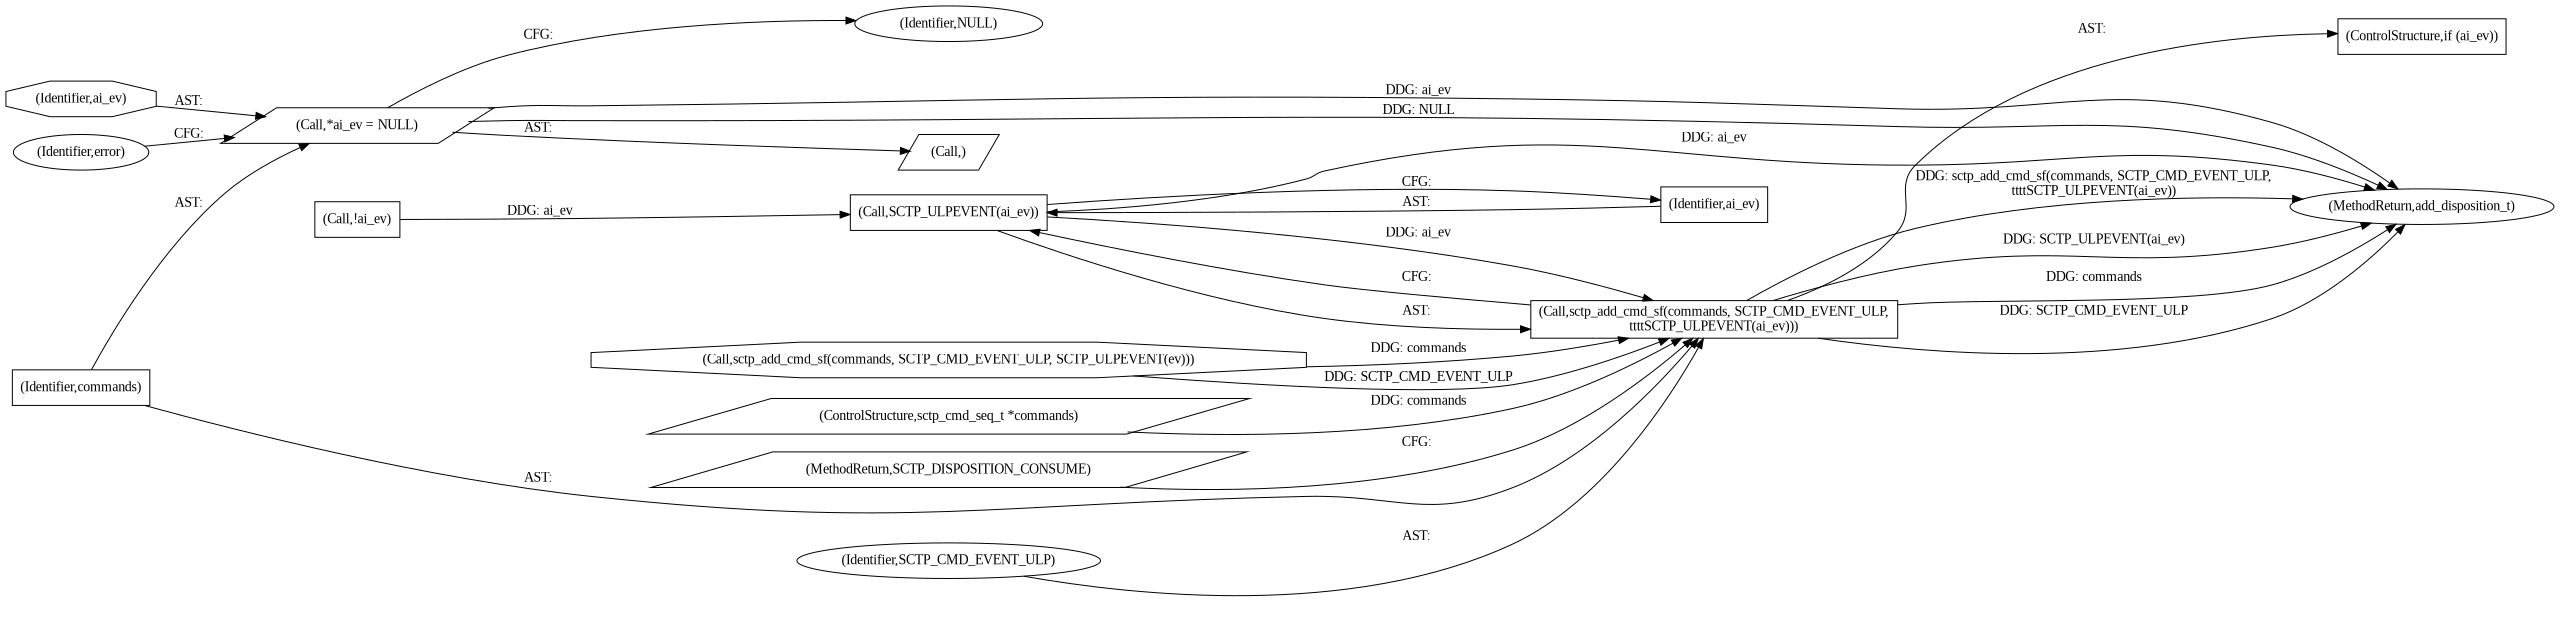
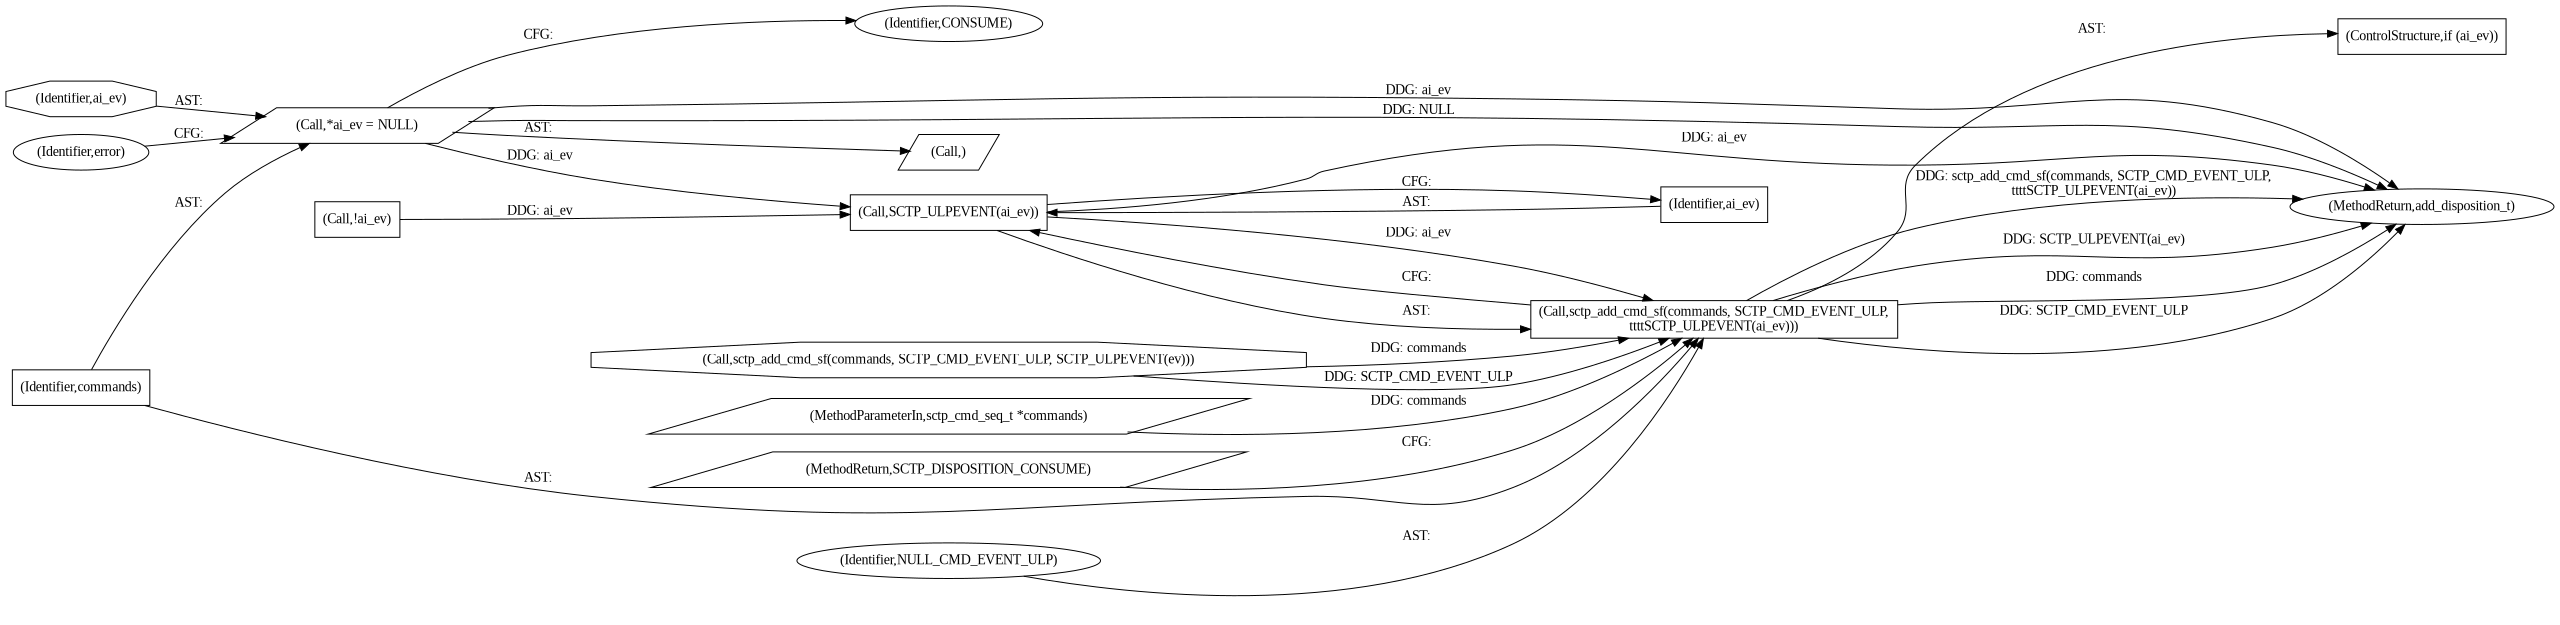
(949, 24) -> (949, 24)
none -> (631, 185)
(949, 416) -> (949, 416)
(949, 561) -> (949, 561)
